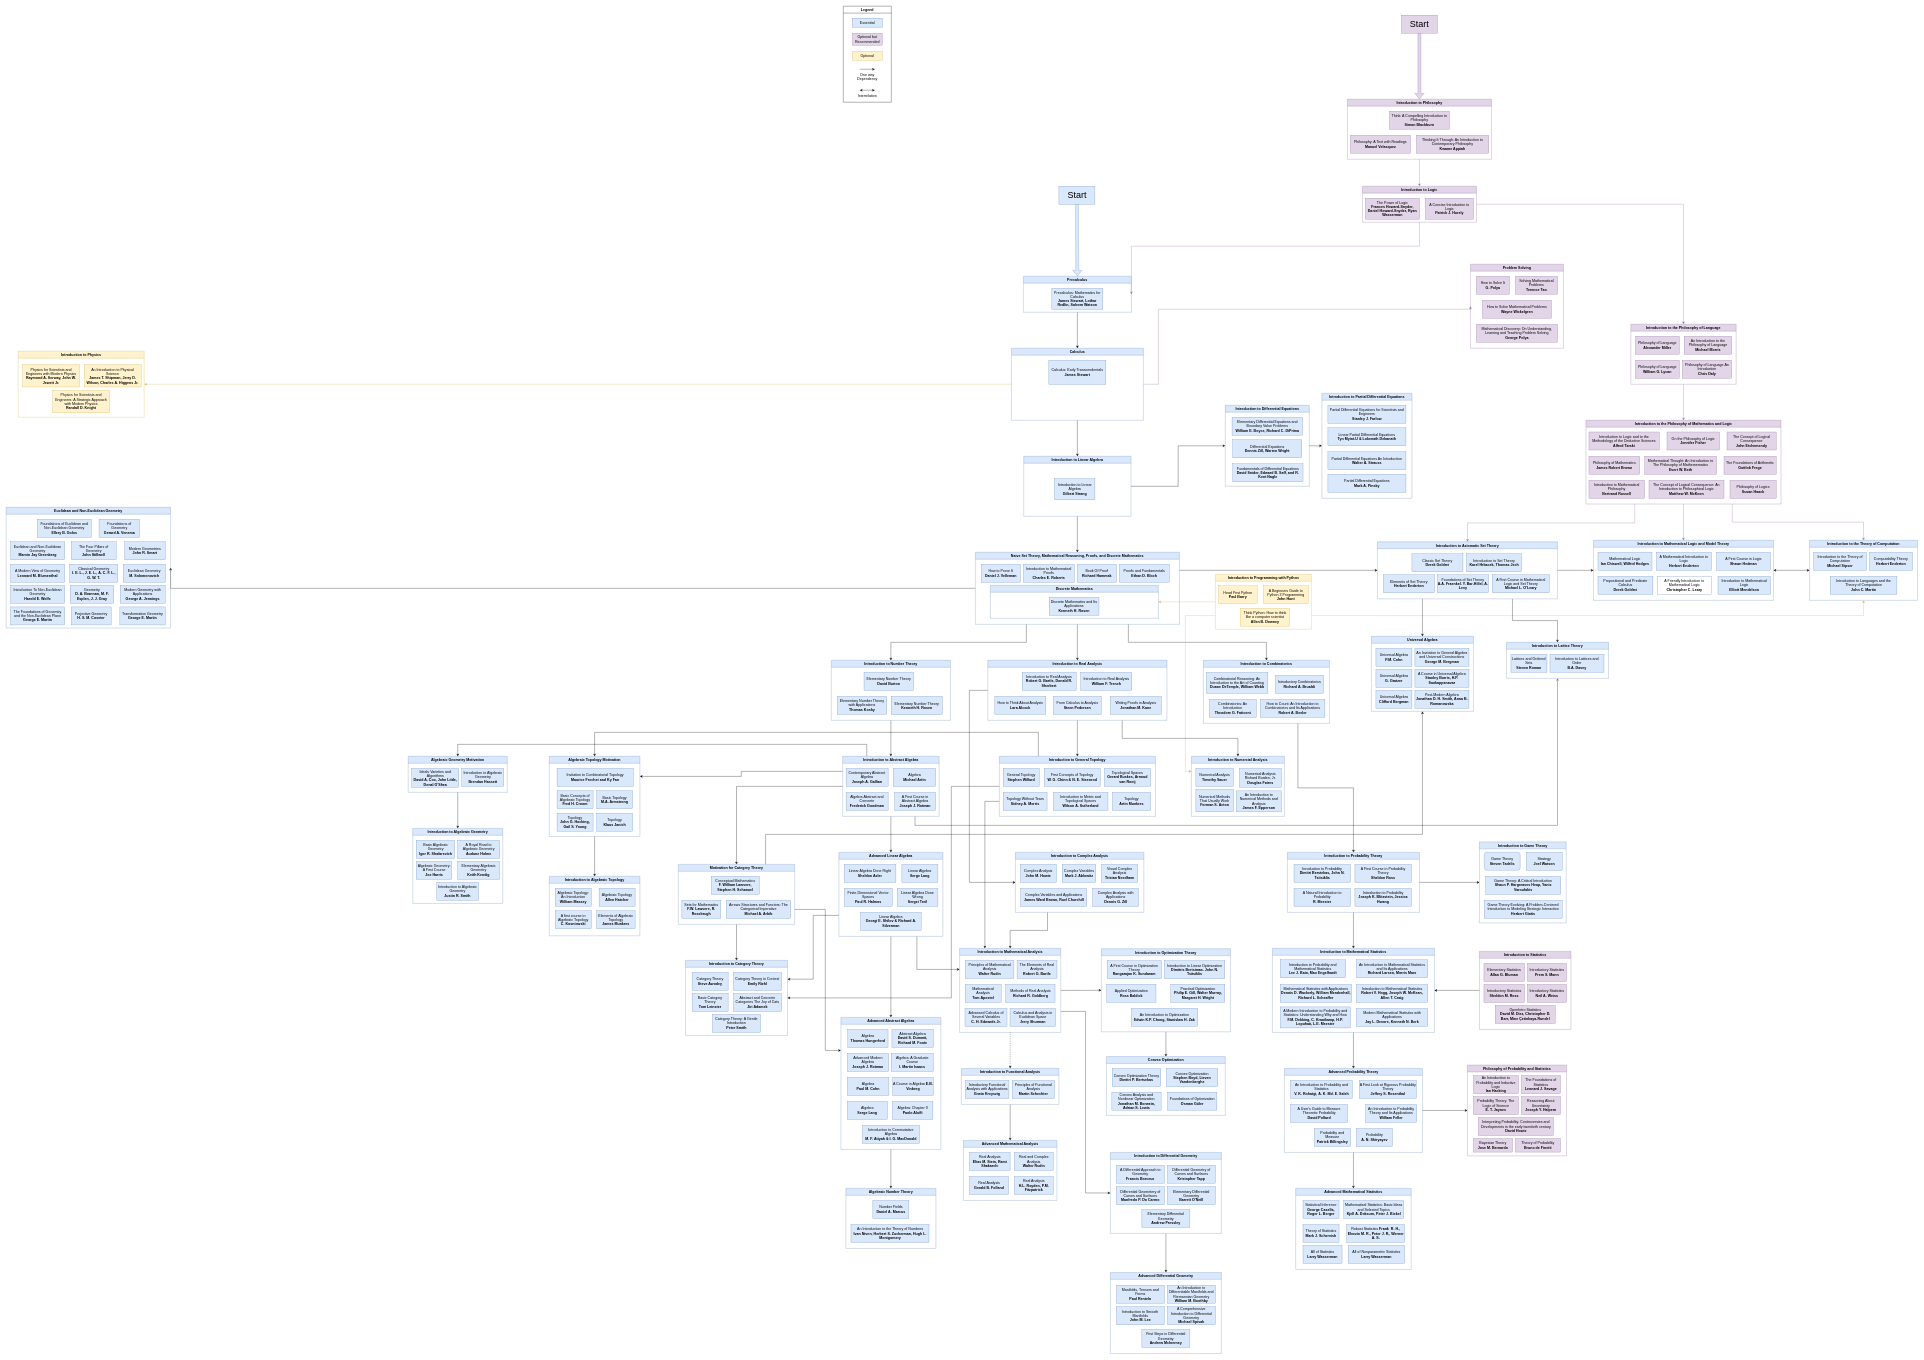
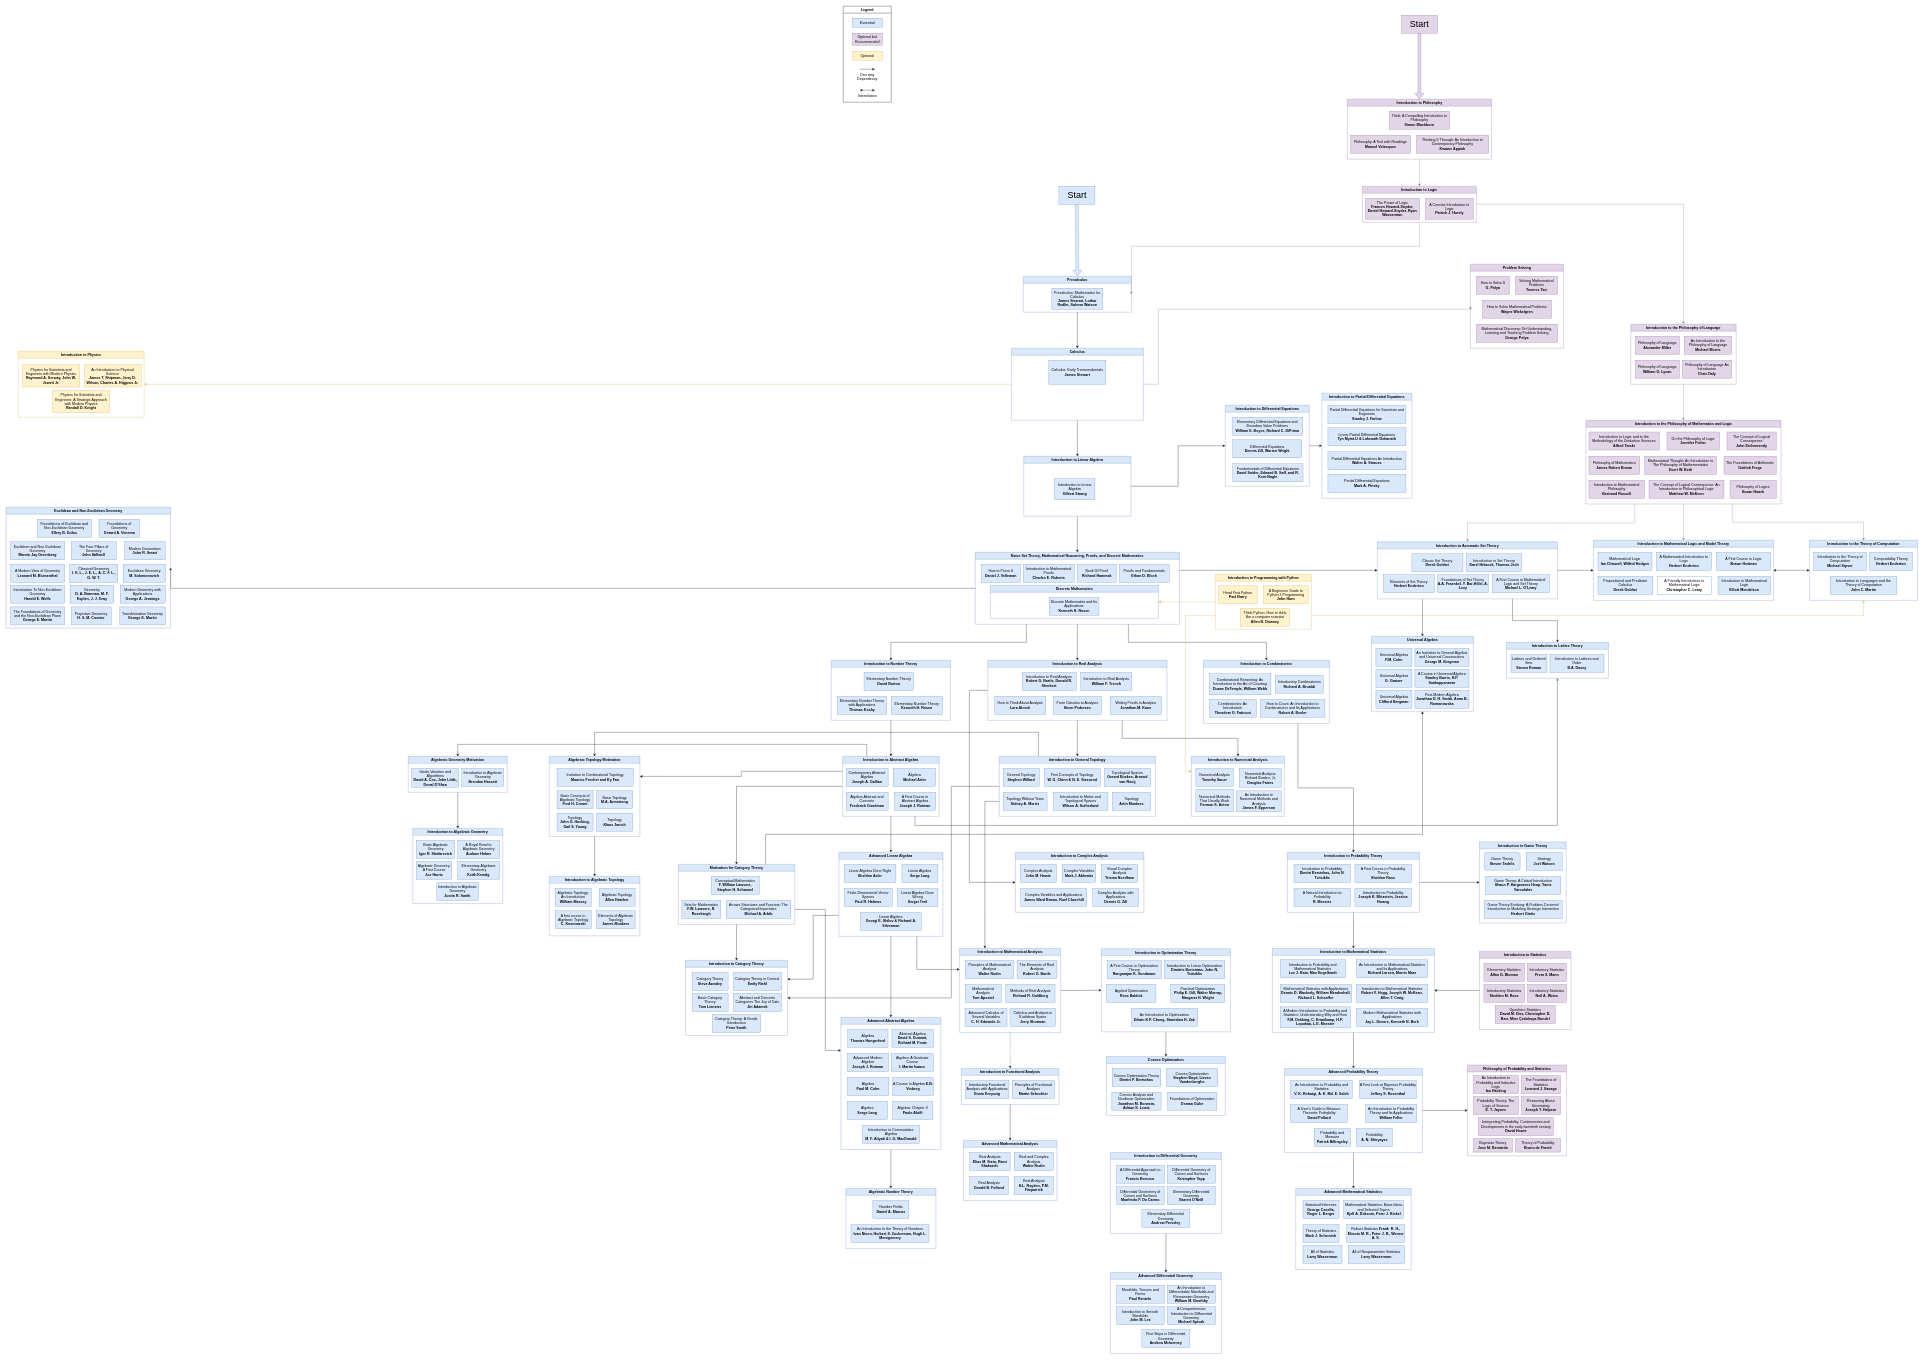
(1237, 683) -> (1240, 684)
(1010, 945) -> none
(1107, 1193) -> none
